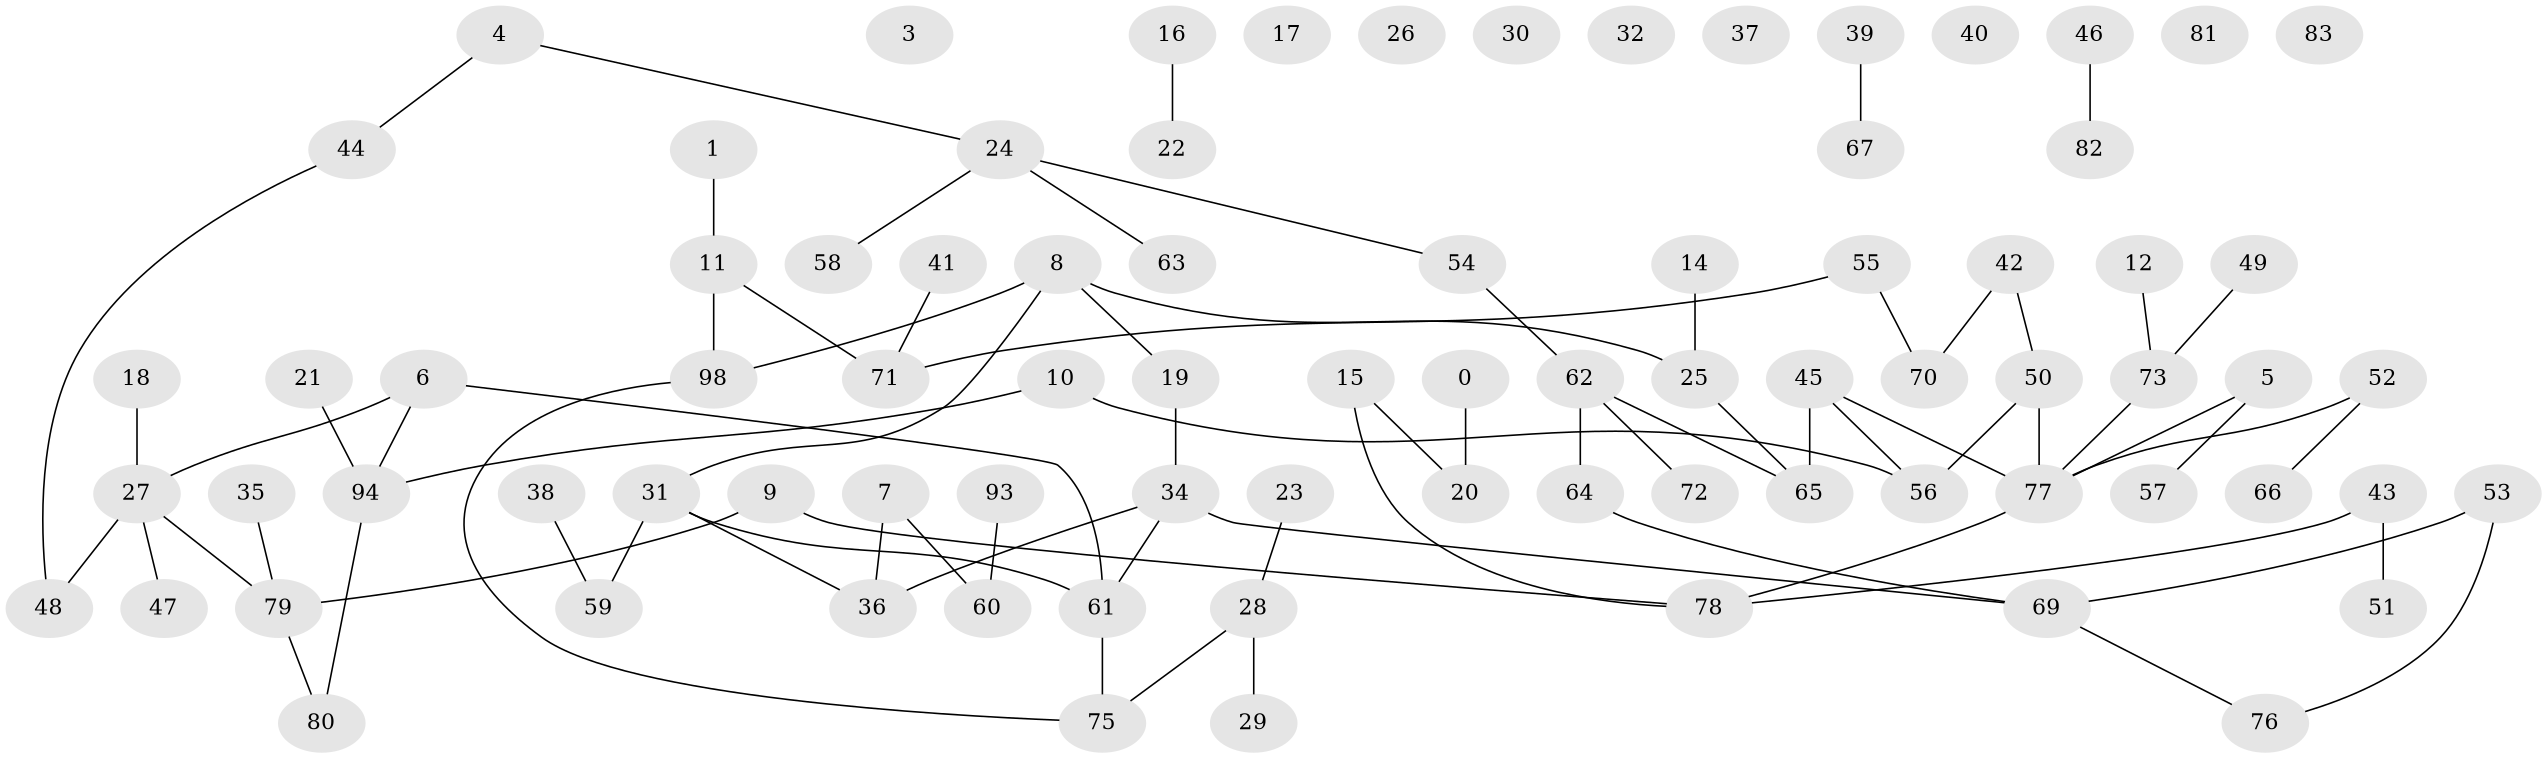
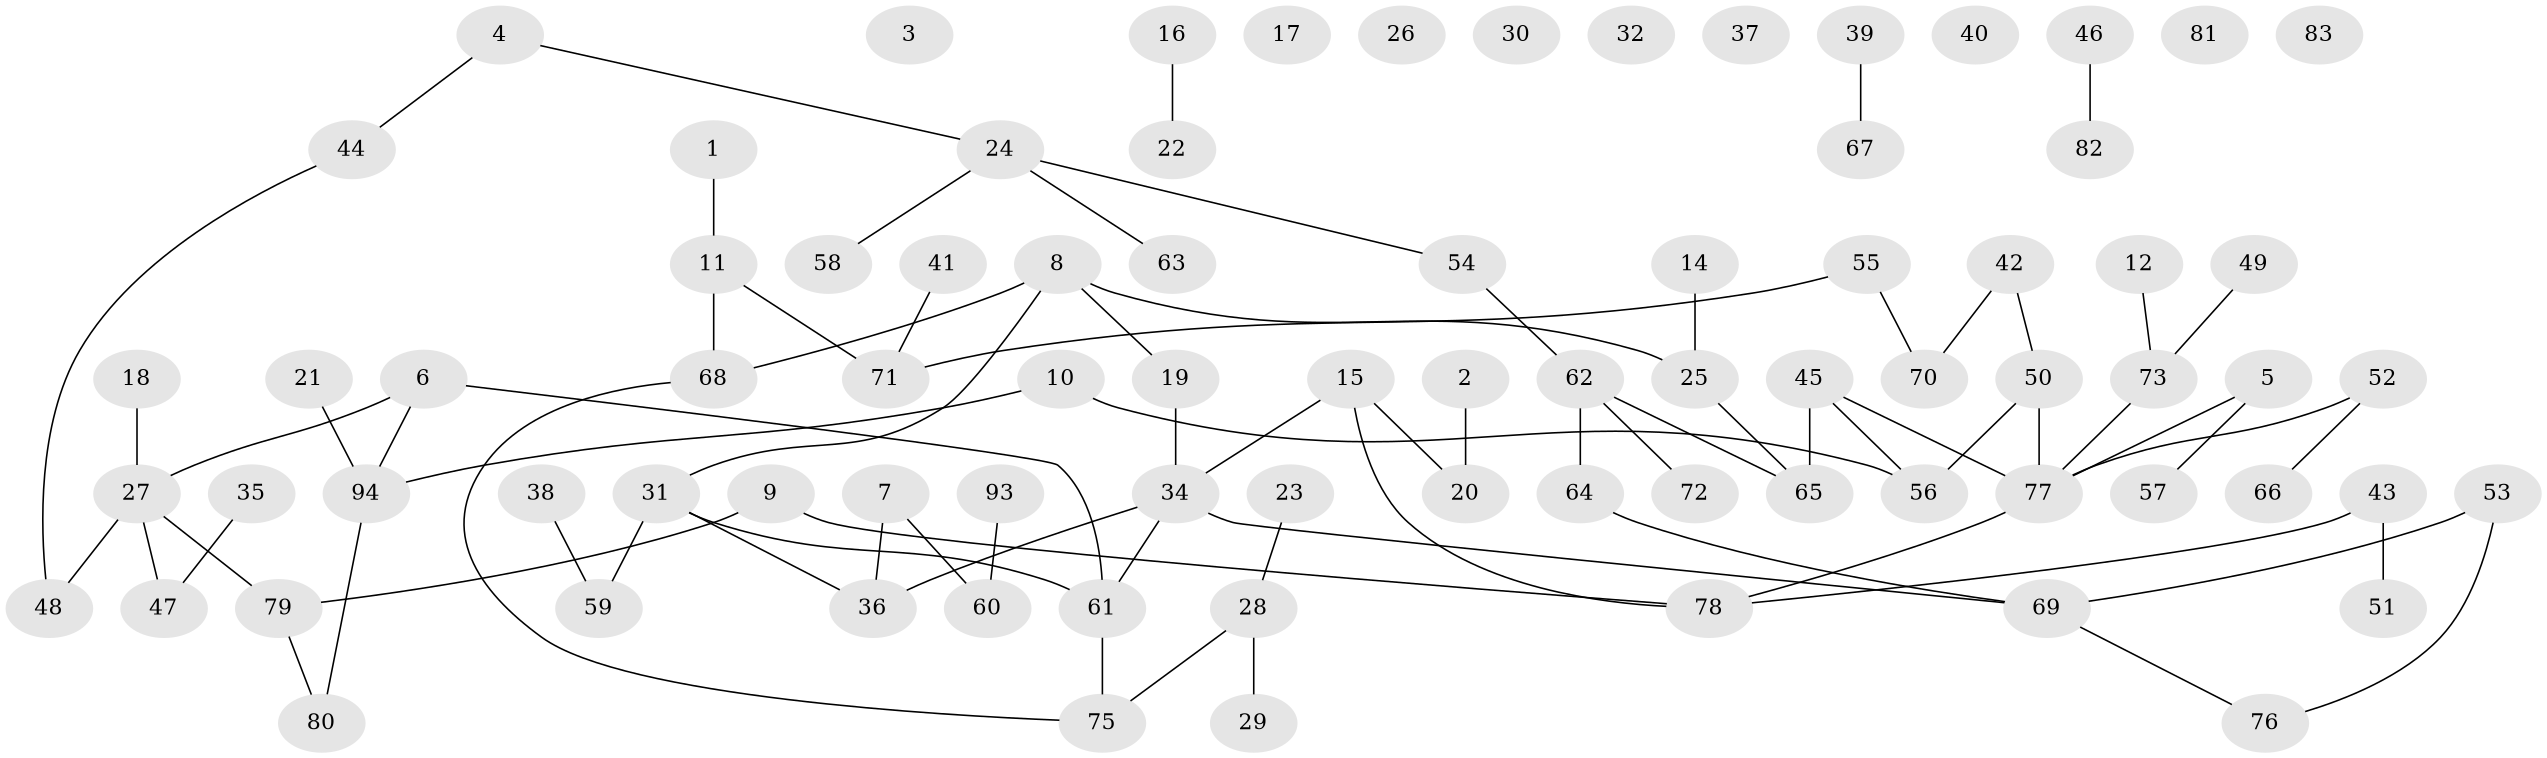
(714, 379) -> (714, 379)
(1466, 379) -> (1466, 379)
none -> (1252, 444)
(265, 551) -> (214, 543)
